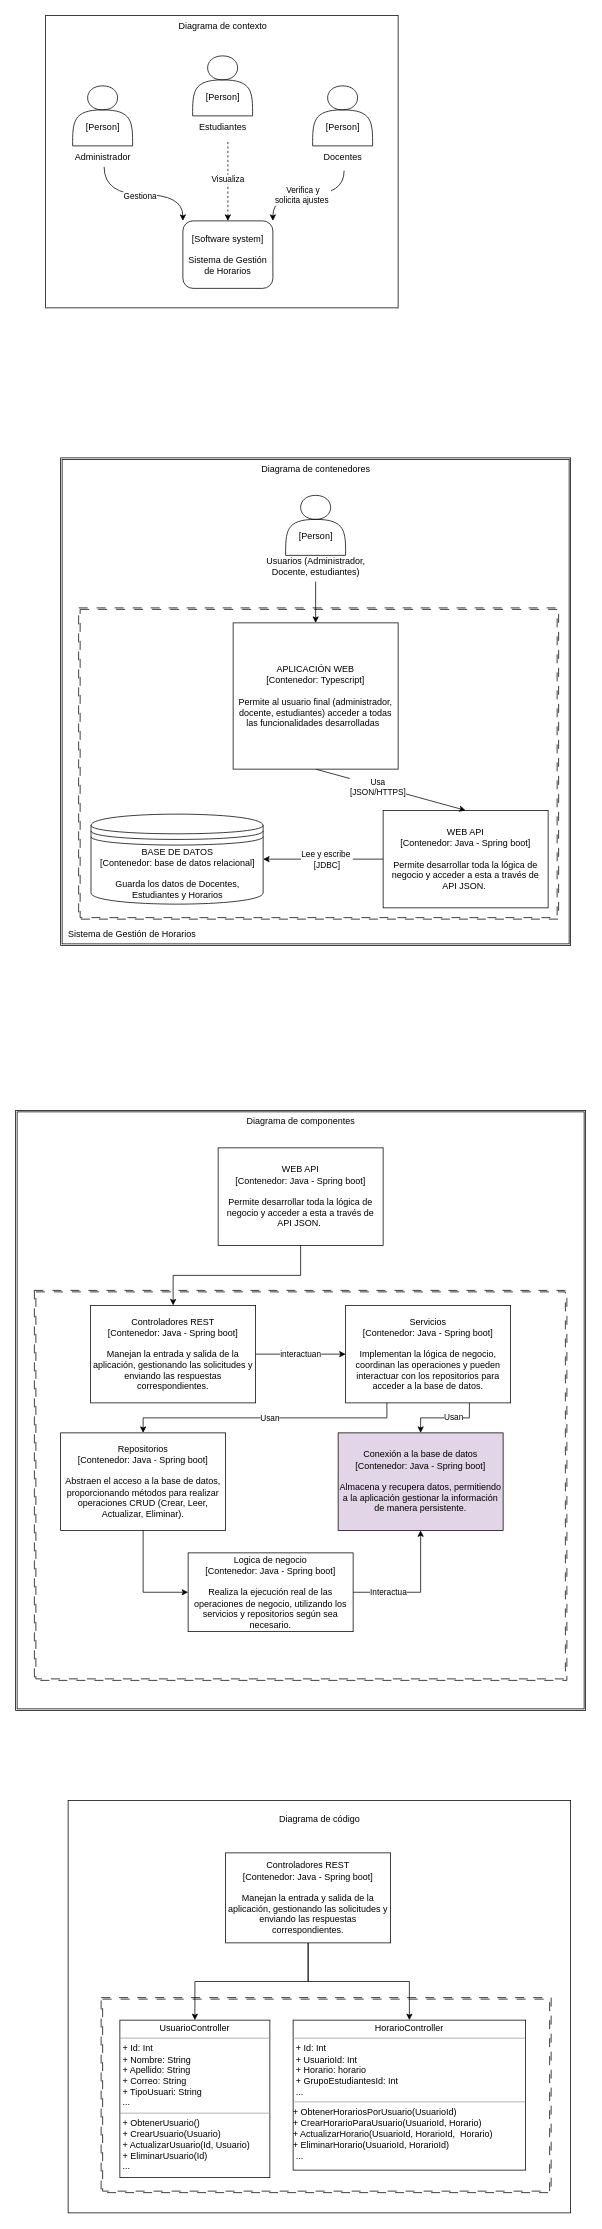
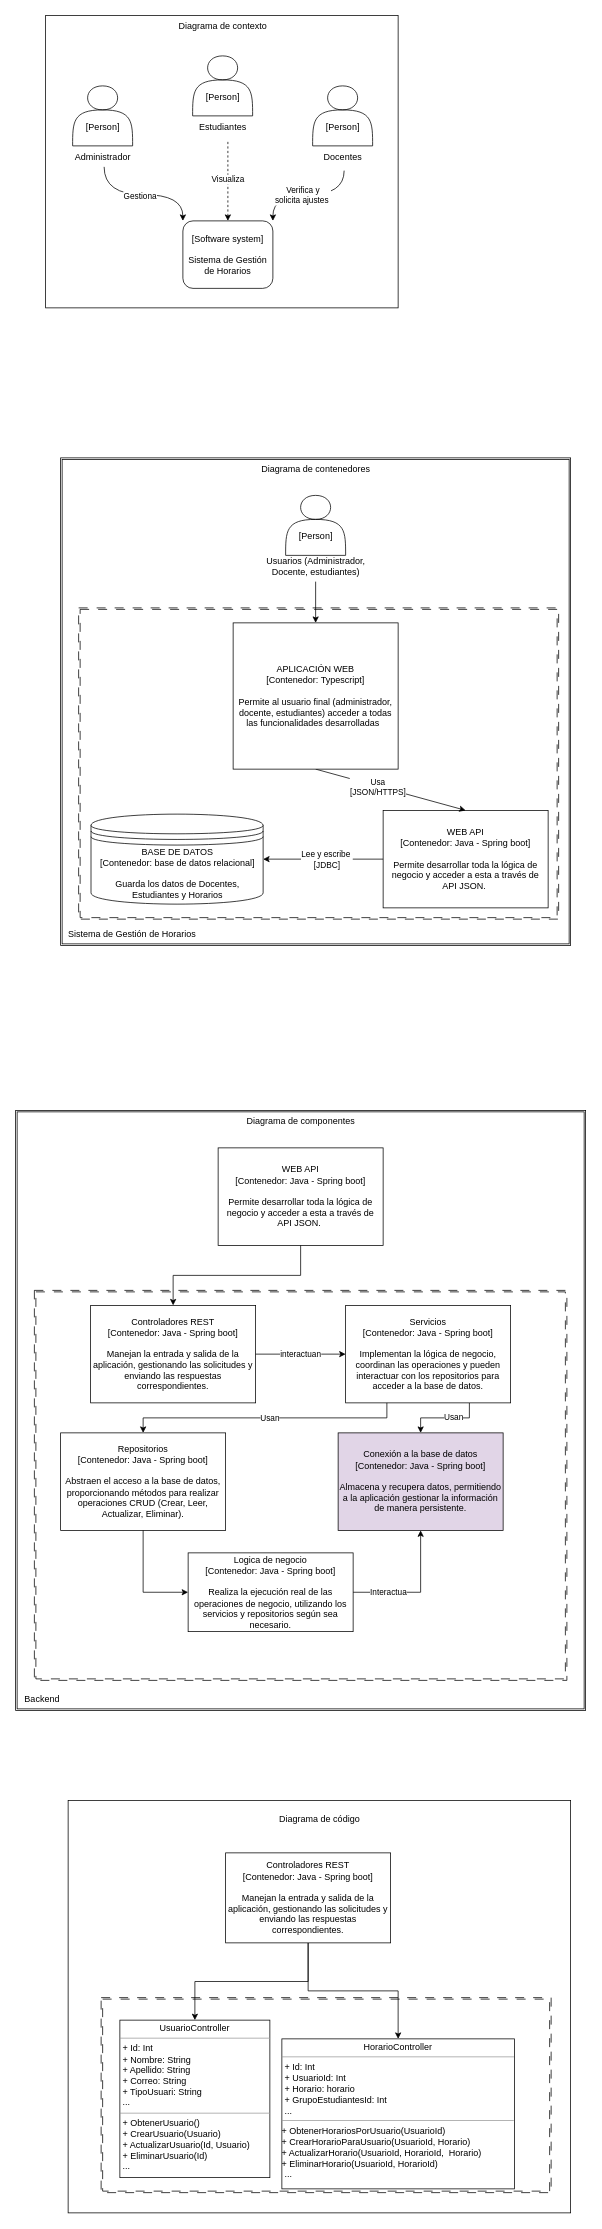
none -> (42, 1699)
(409, 2095) -> (398, 2114)
